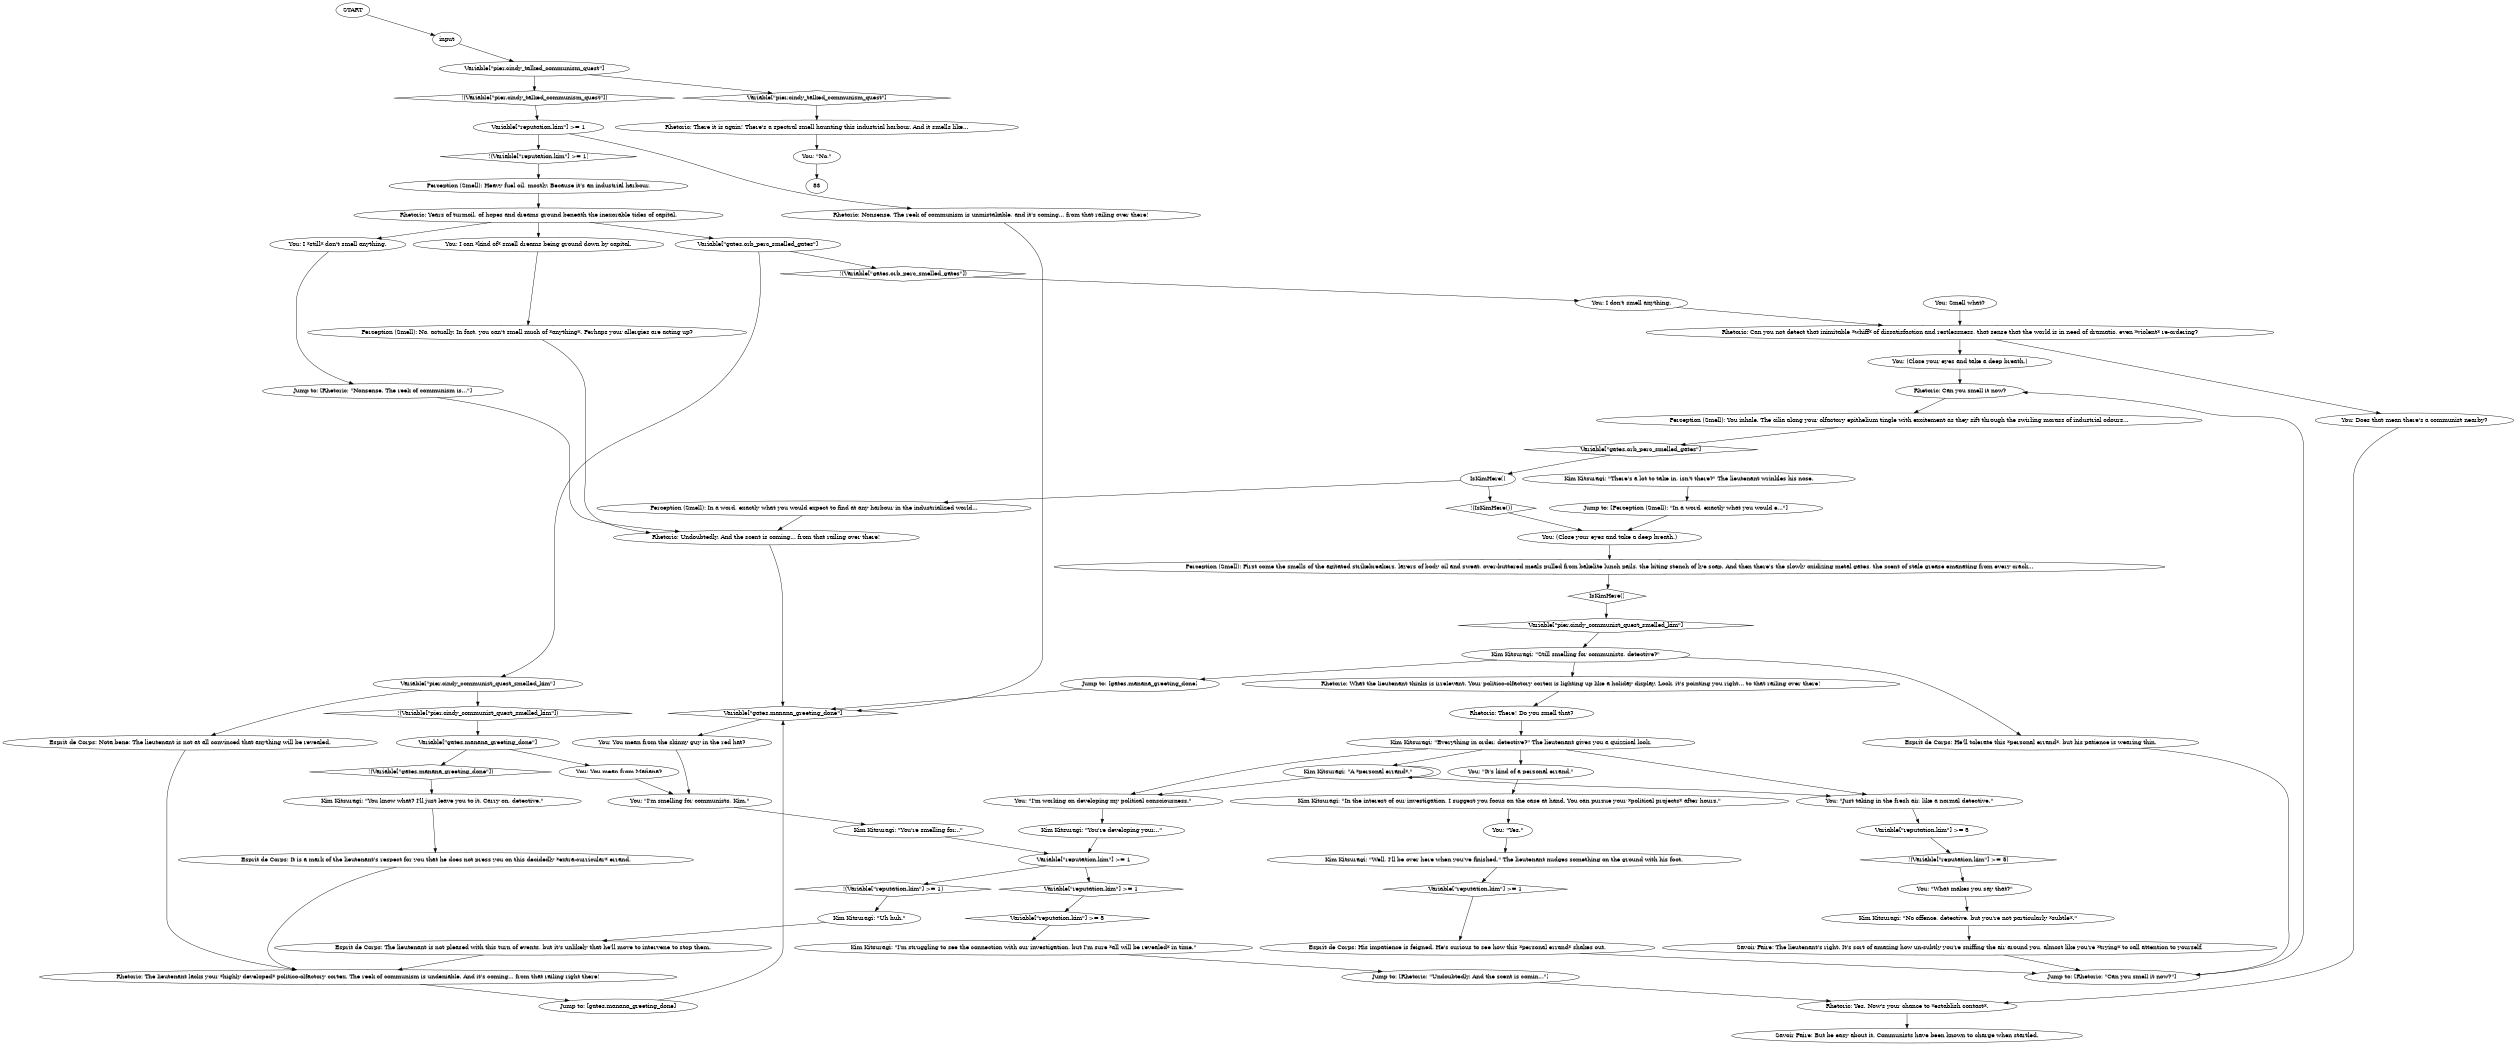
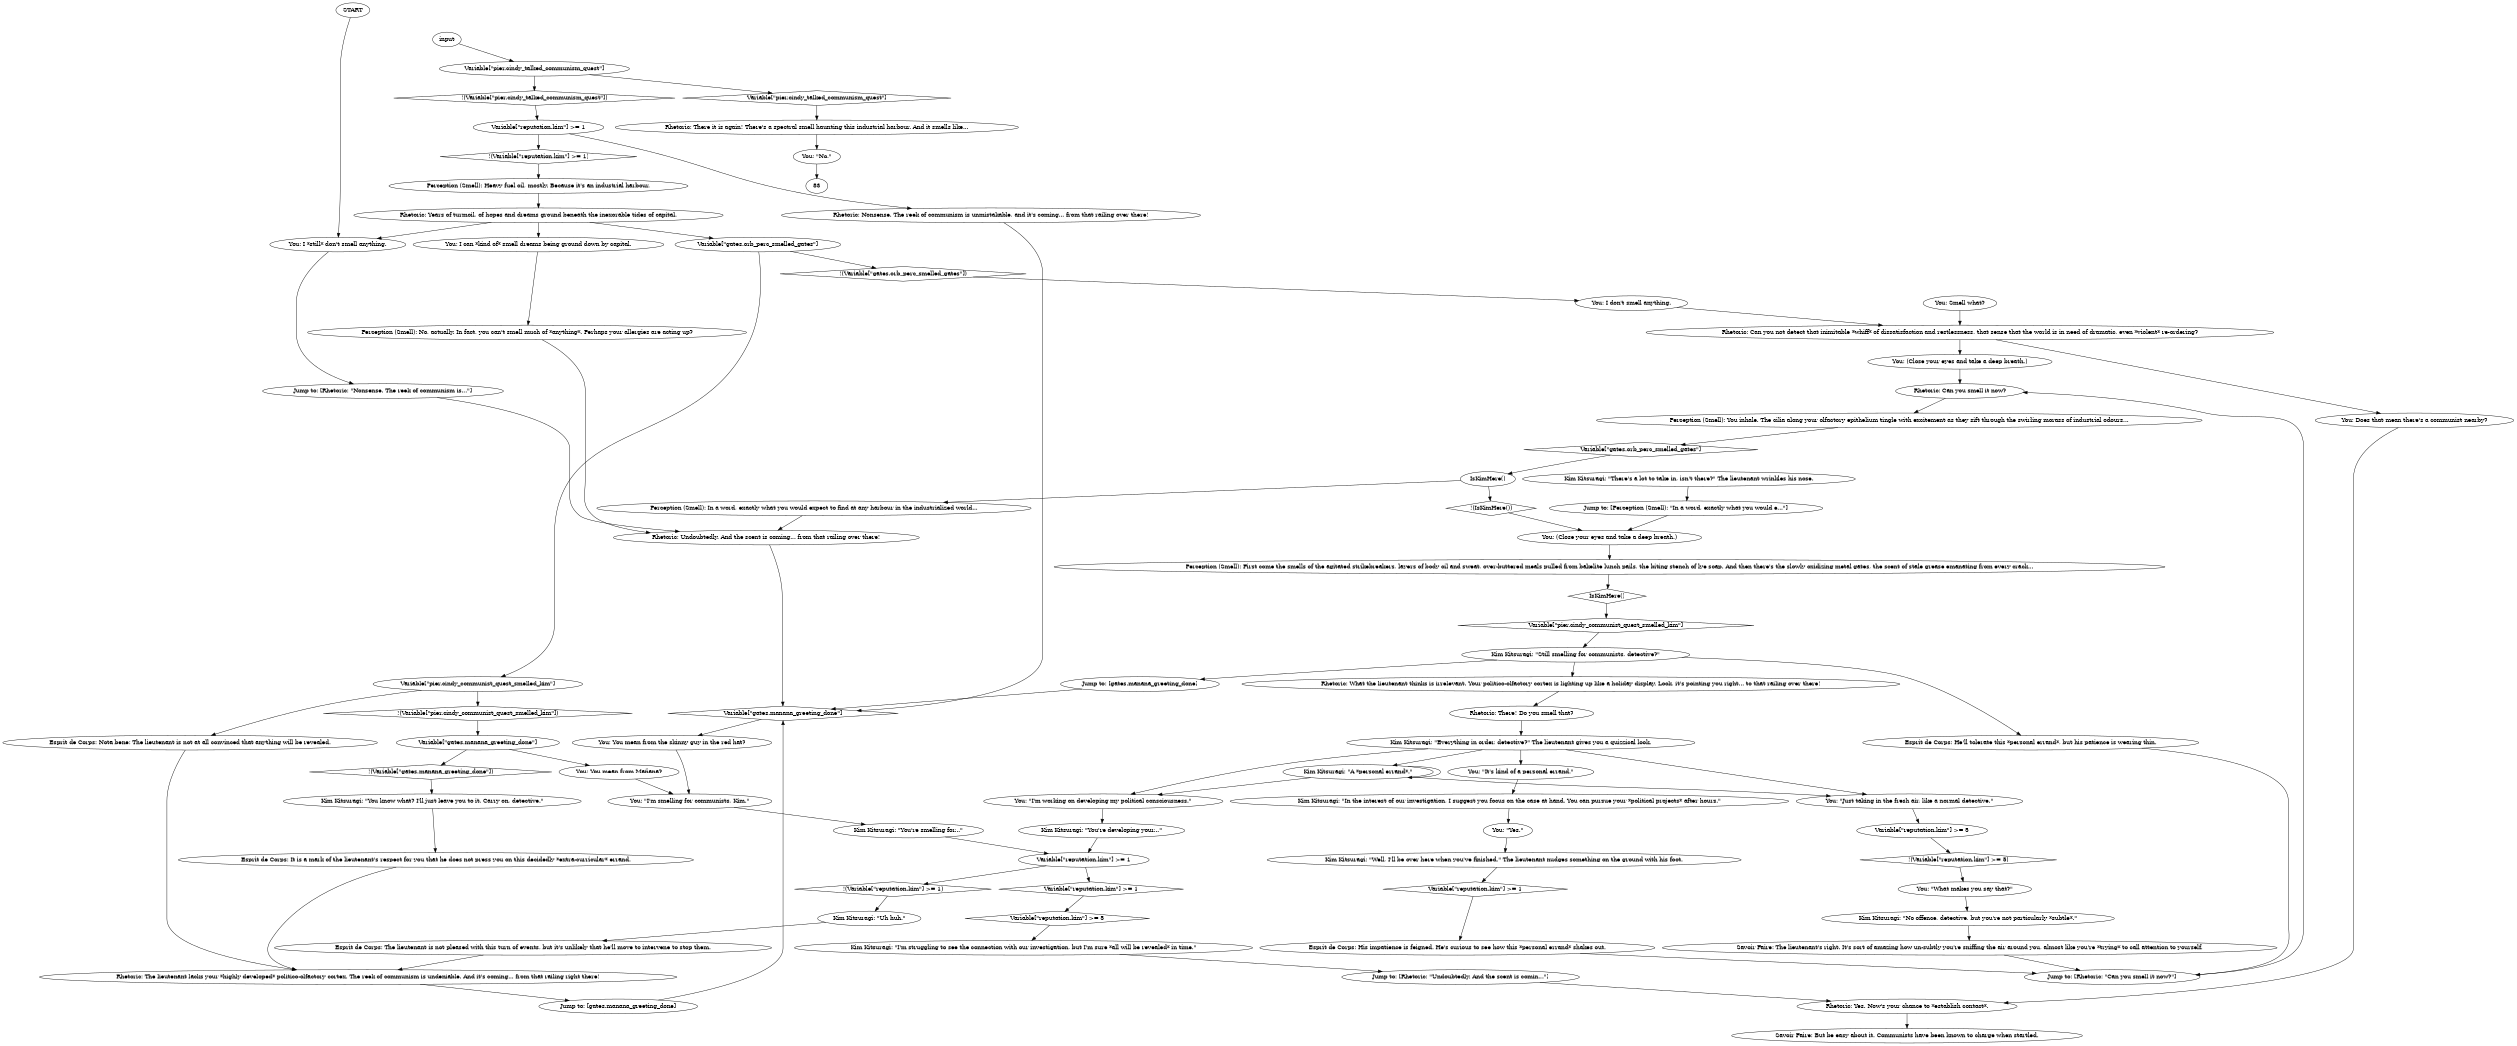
(399, 24) -> (340, 125)
